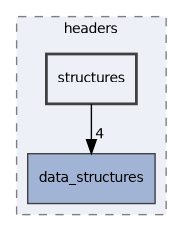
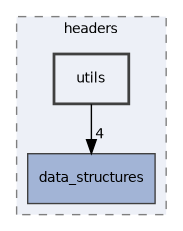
(91, 79) -> (91, 79)
